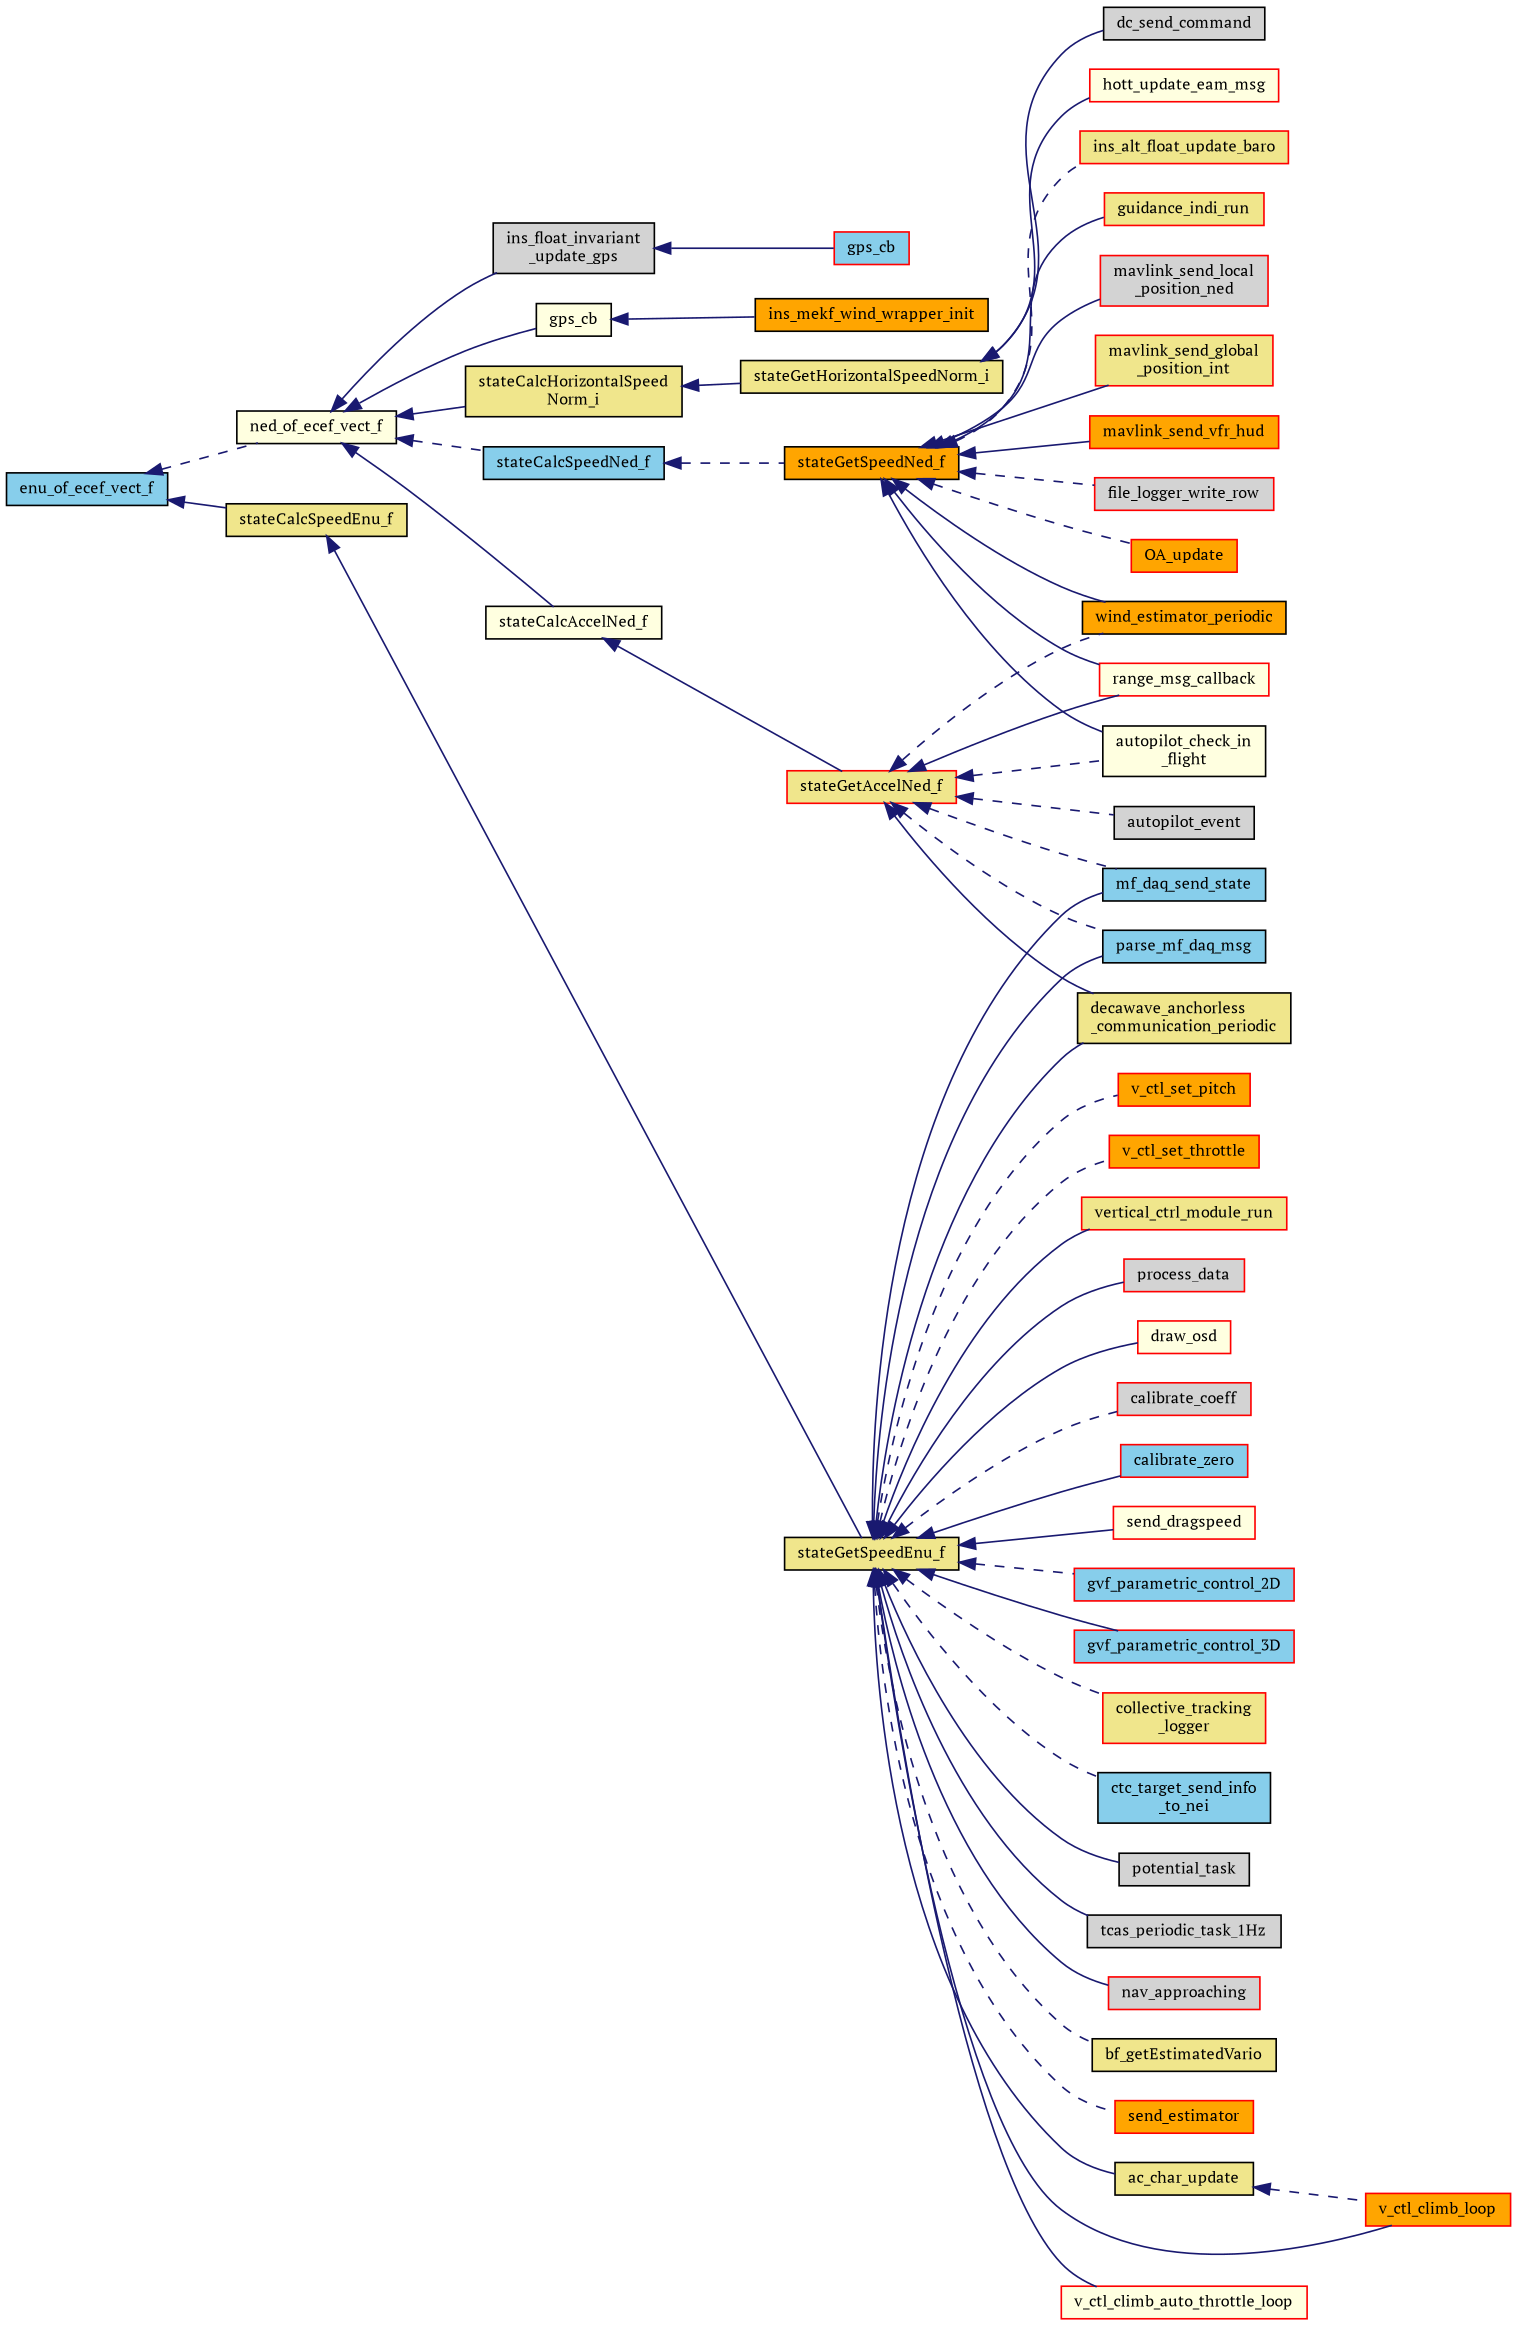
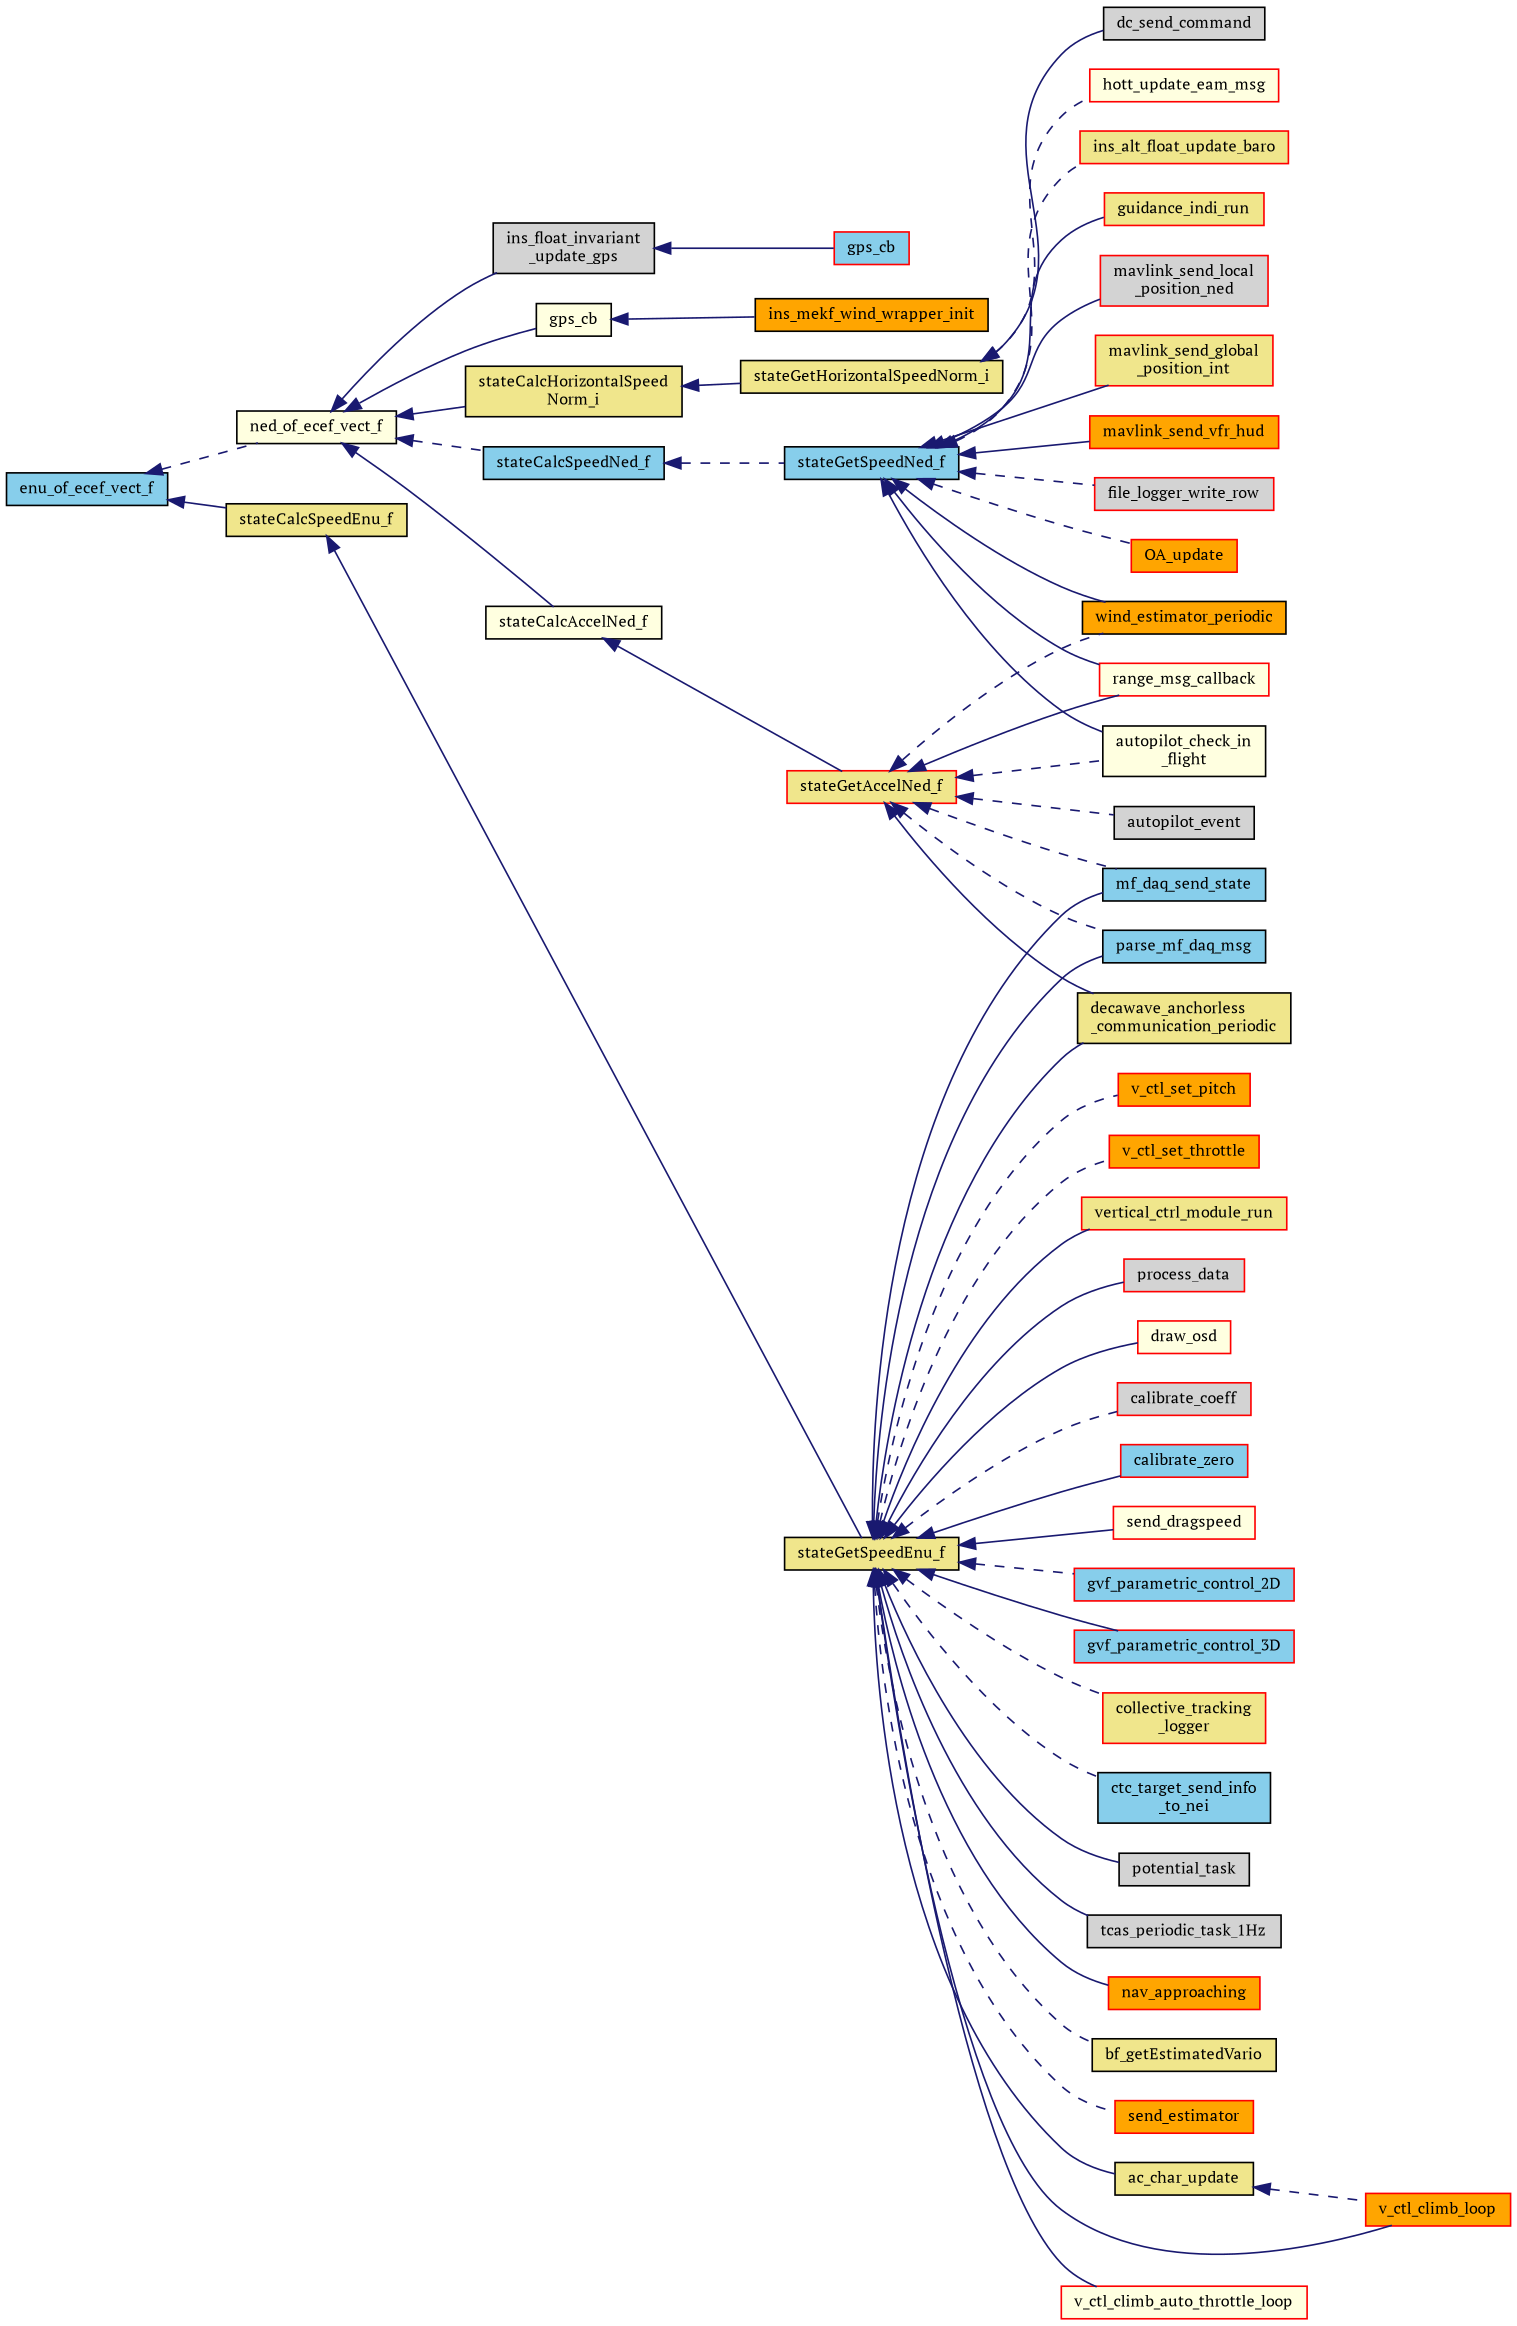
(1037, 155) -> (1037, 155)
(872, 463) -> (872, 463)
(1184, 1993) -> (1184, 1993)
